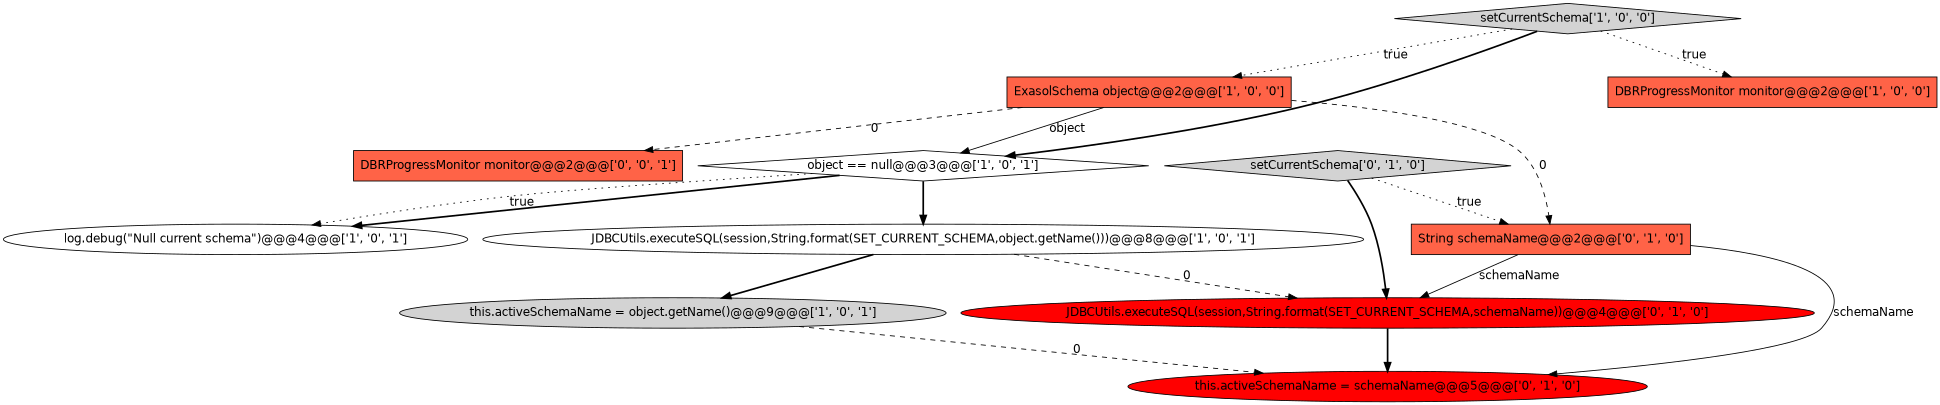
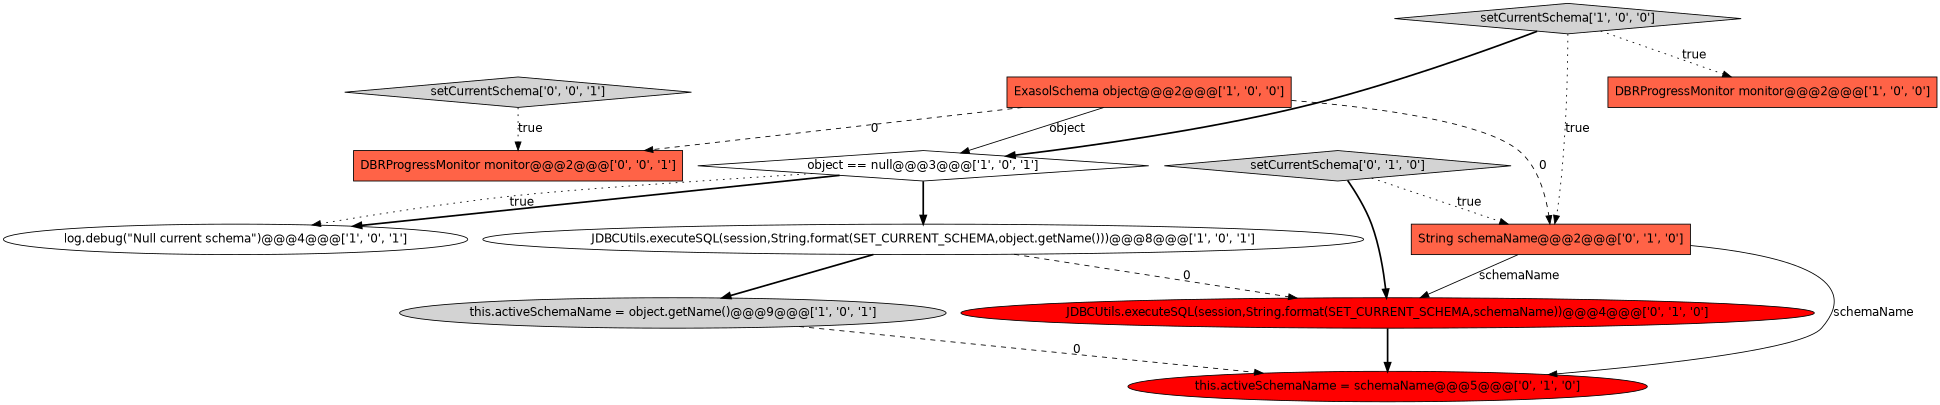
(1377, 52) -> (1565, 125)
none -> (518, 92)
